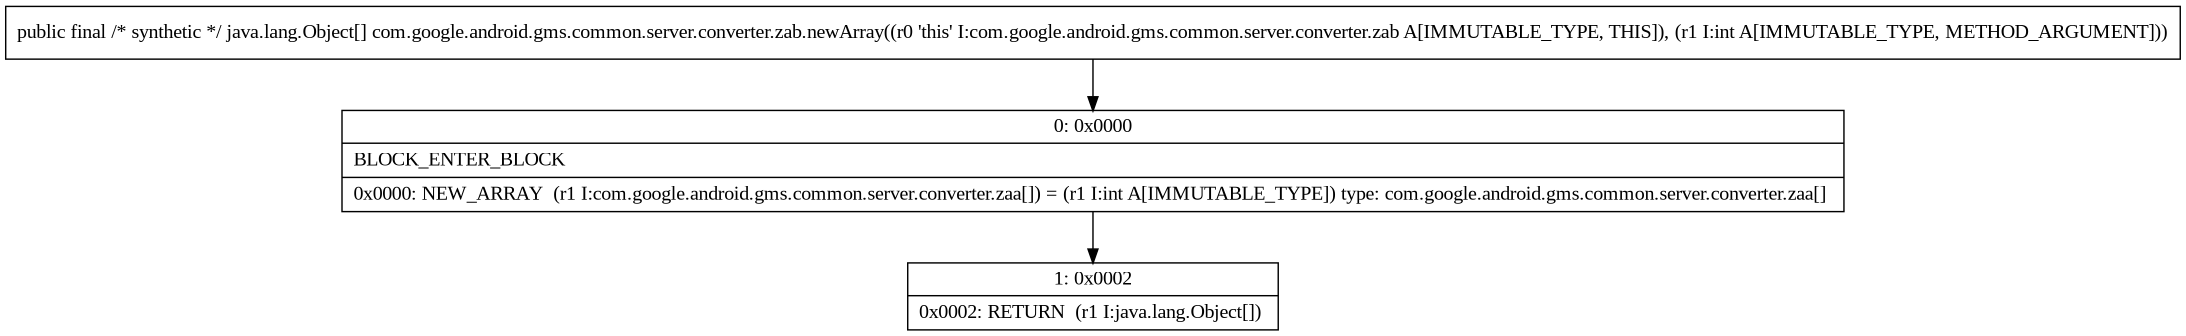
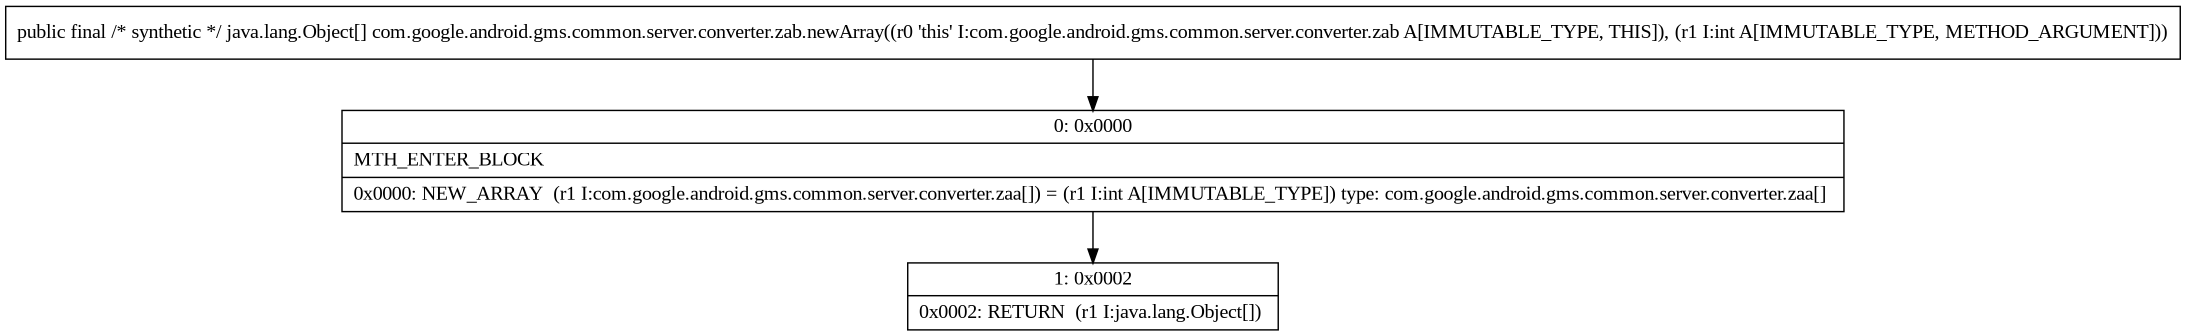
(460, 160) -> (449, 160)
